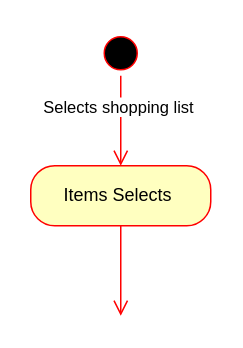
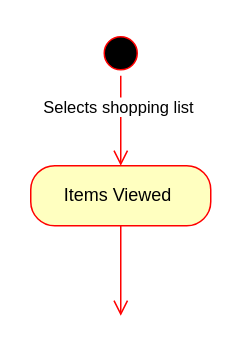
(121, 196) -> (121, 196)
